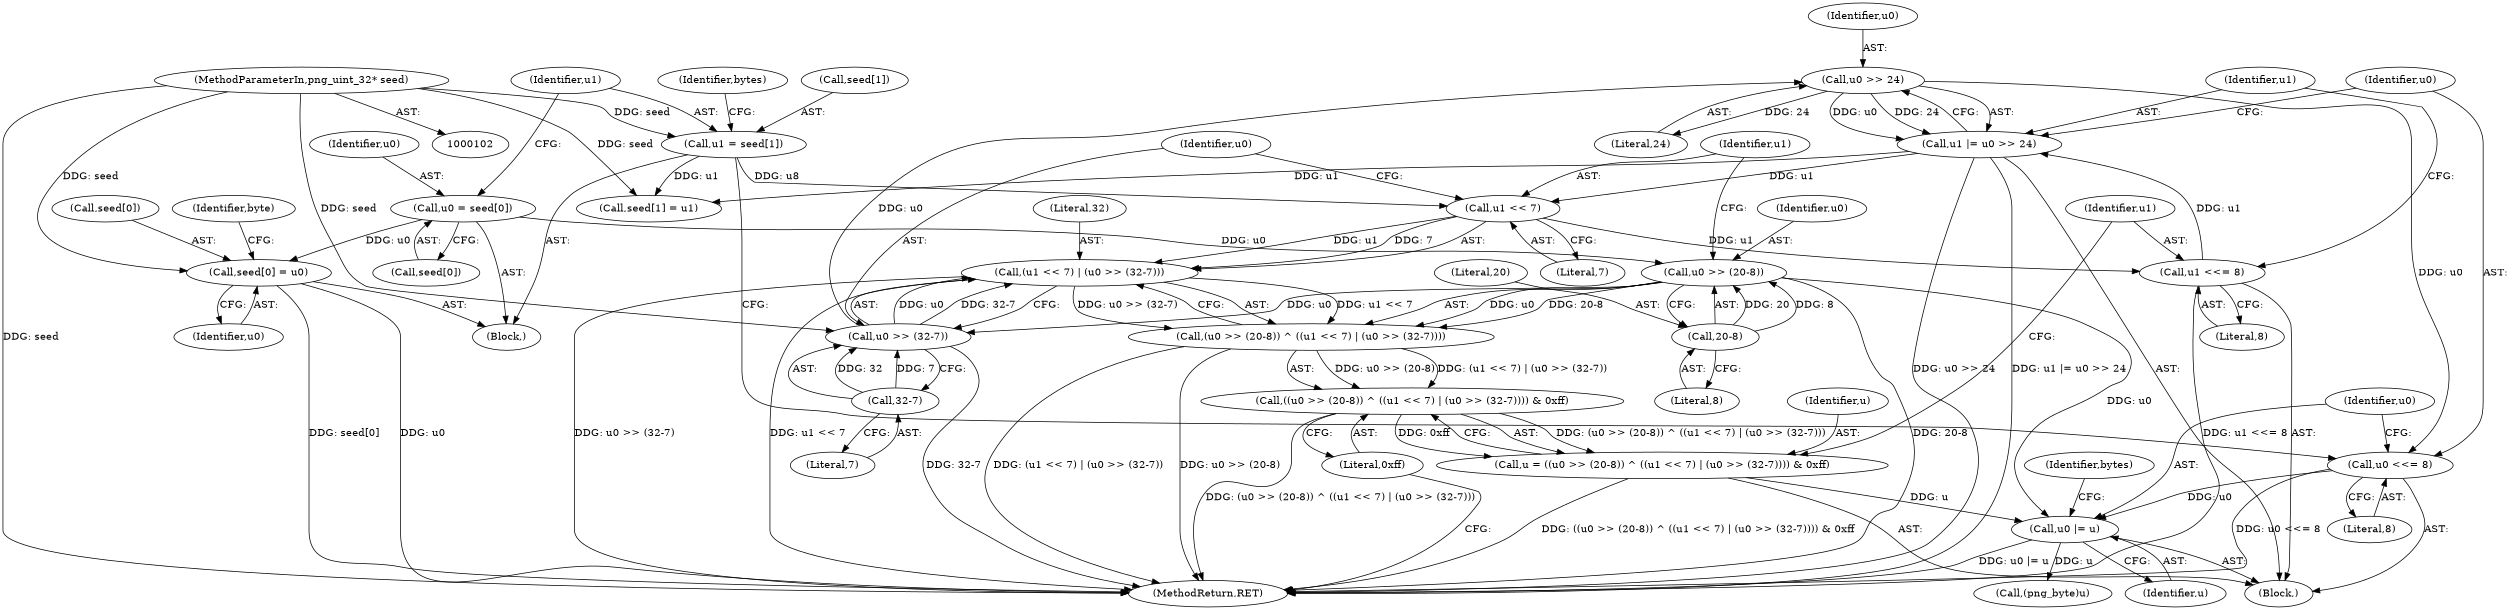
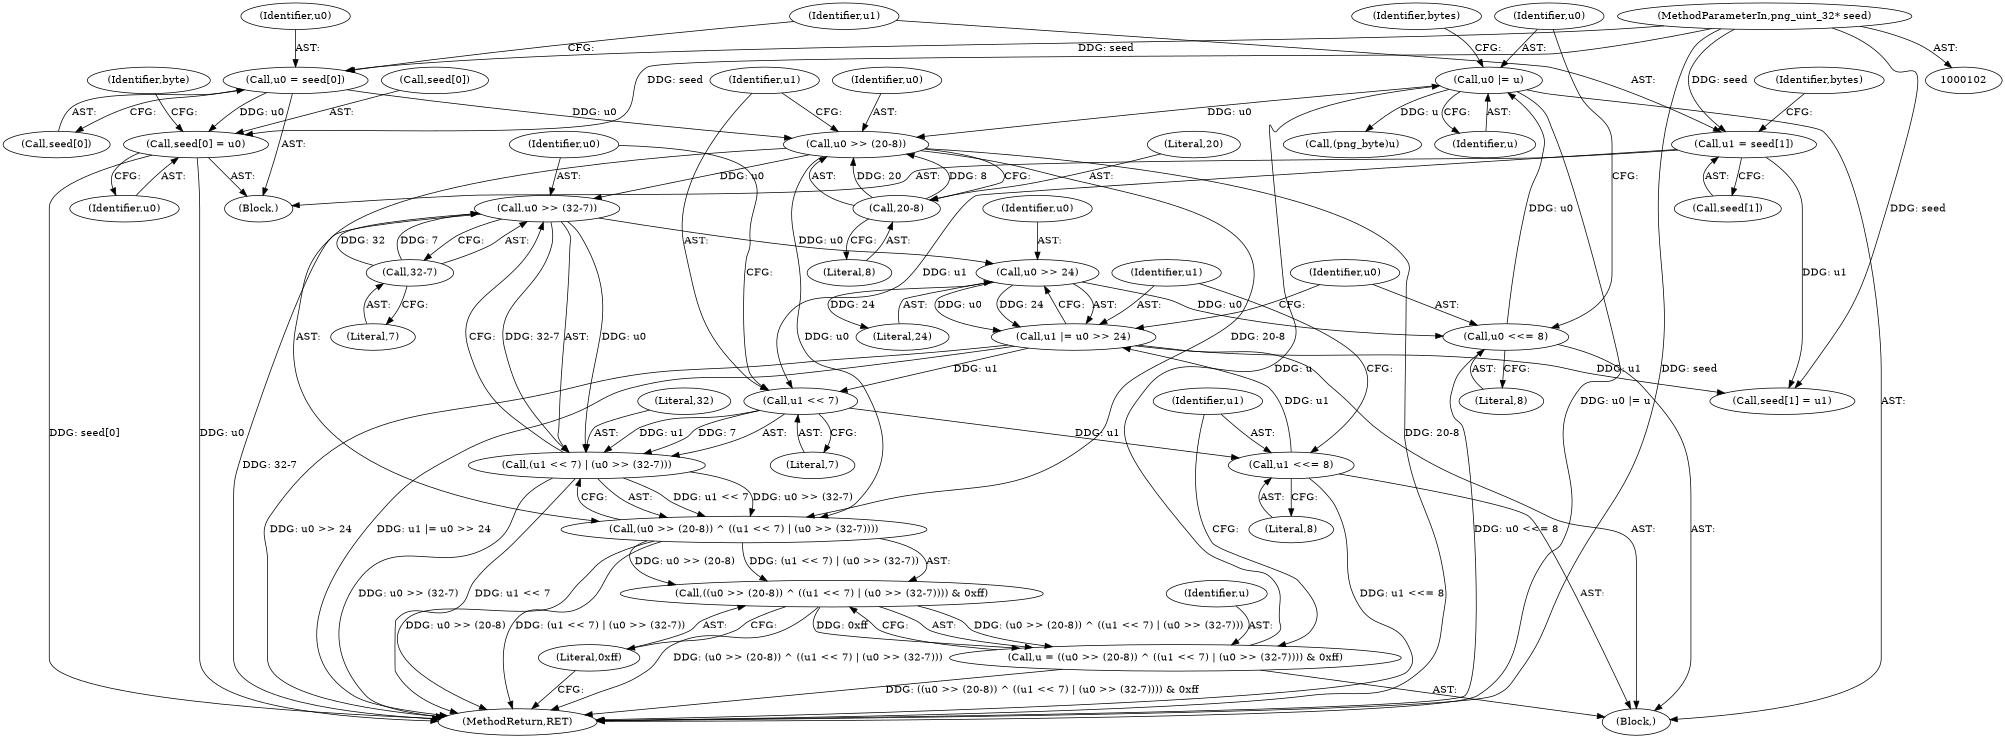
(777, 177) -> (945, 273)
(491, 300) -> (1008, 44)
(2073, 320) -> (1182, 109)
(1418, 425) -> (1738, 173)
